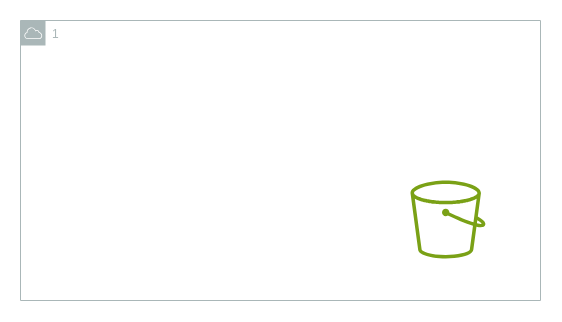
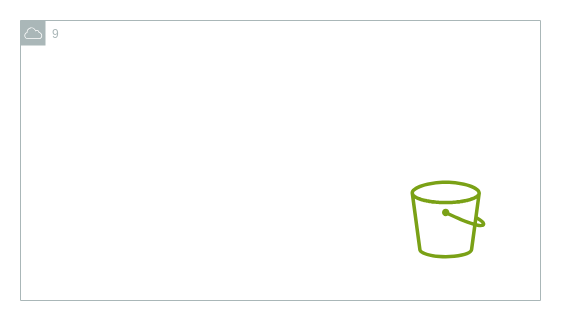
(56, 35) -> (56, 35)
